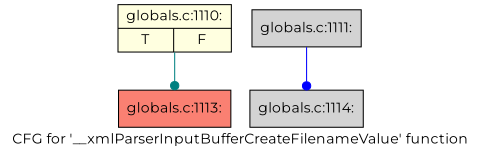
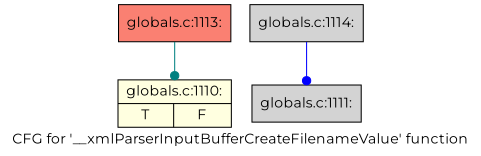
(307, 64) -> (307, 59)
(175, 67) -> (175, 57)
